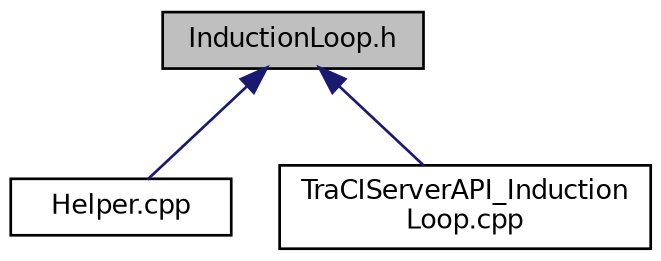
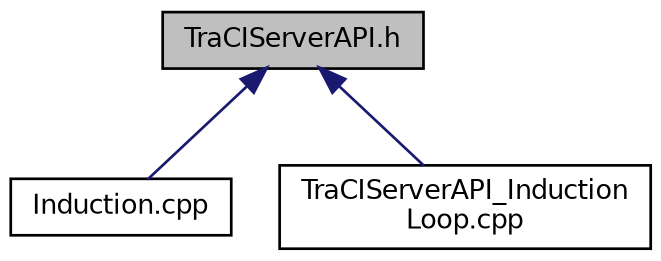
(293, 40) -> (293, 40)
(121, 207) -> (121, 207)
